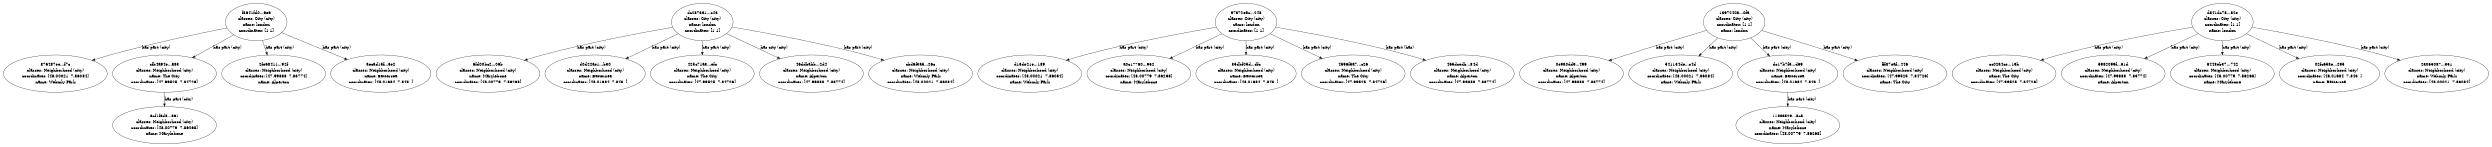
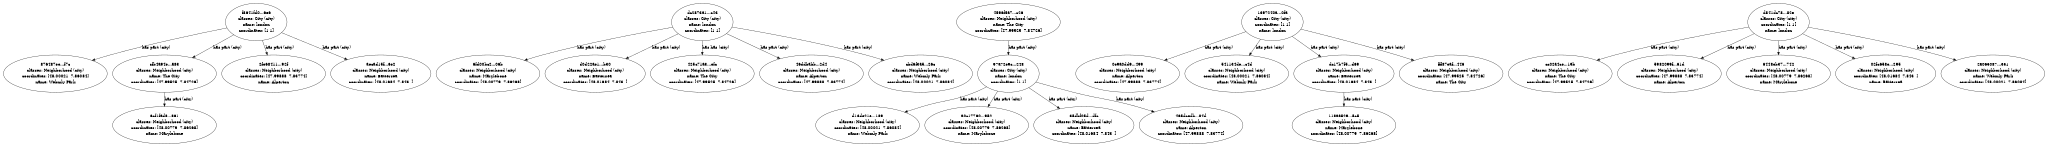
(1295, 46) -> (1008, 46)
(716, 48) -> (716, 48)
(774, 48) -> (775, 48)
(1400, 48) -> (1130, 99)
